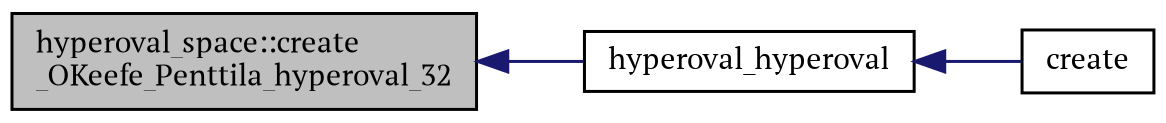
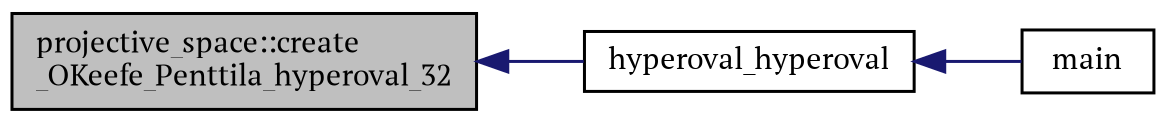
(244, 61) -> (244, 61)
(1088, 61) -> (1088, 61)
